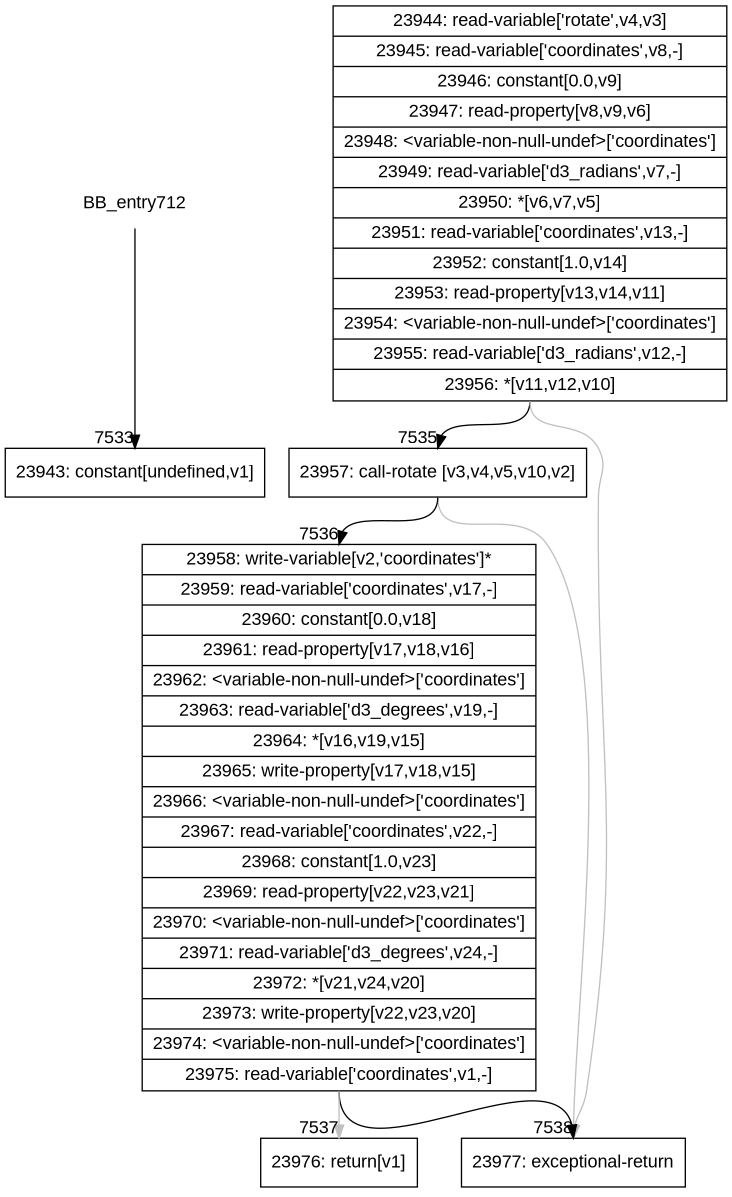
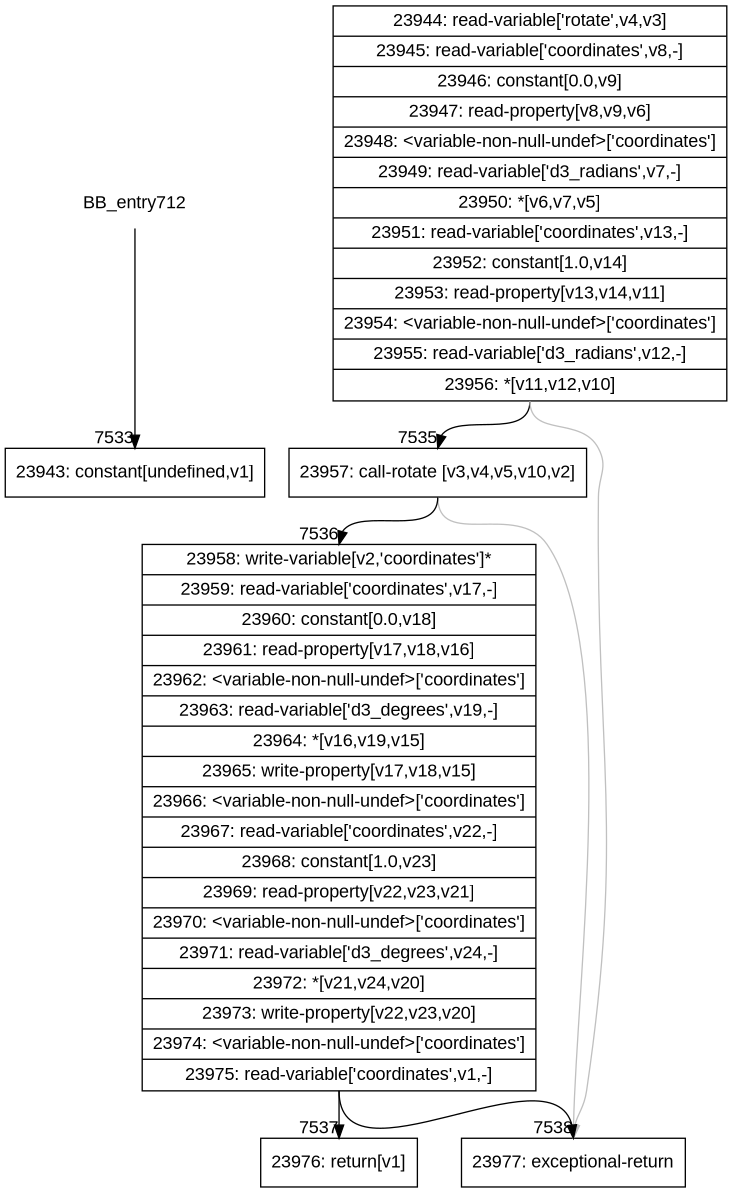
(339, 1116) -> (339, 1116)
